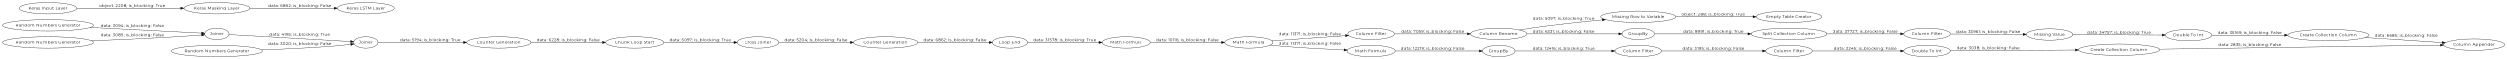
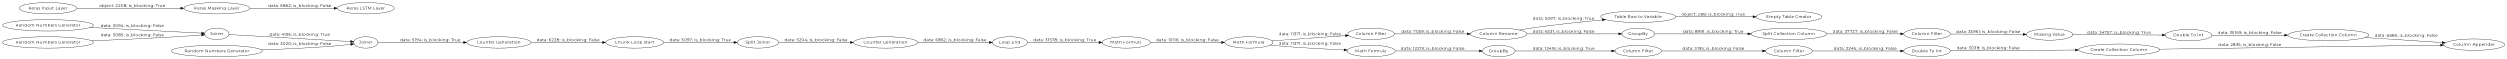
(1638, 17) -> (1638, 17)
(758, 42) -> (758, 42)
